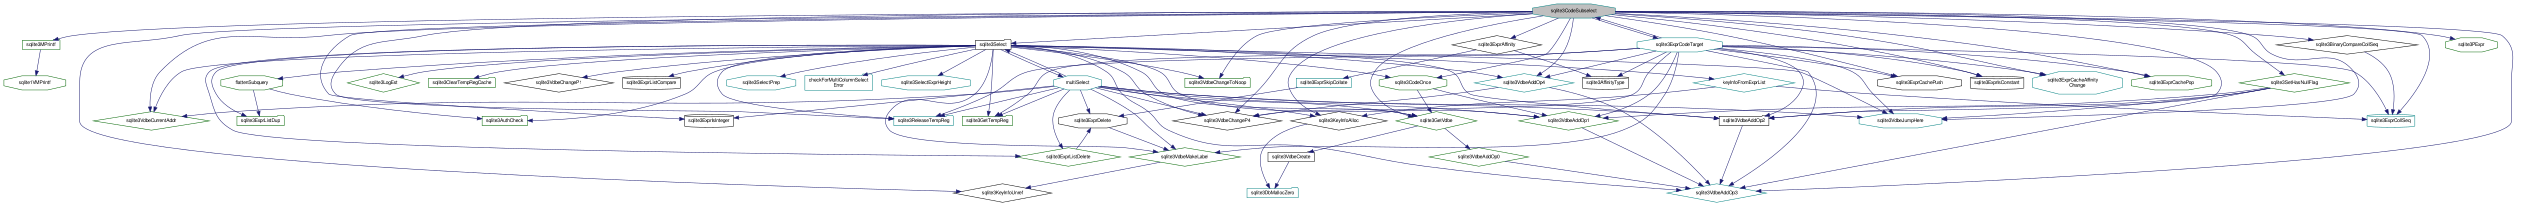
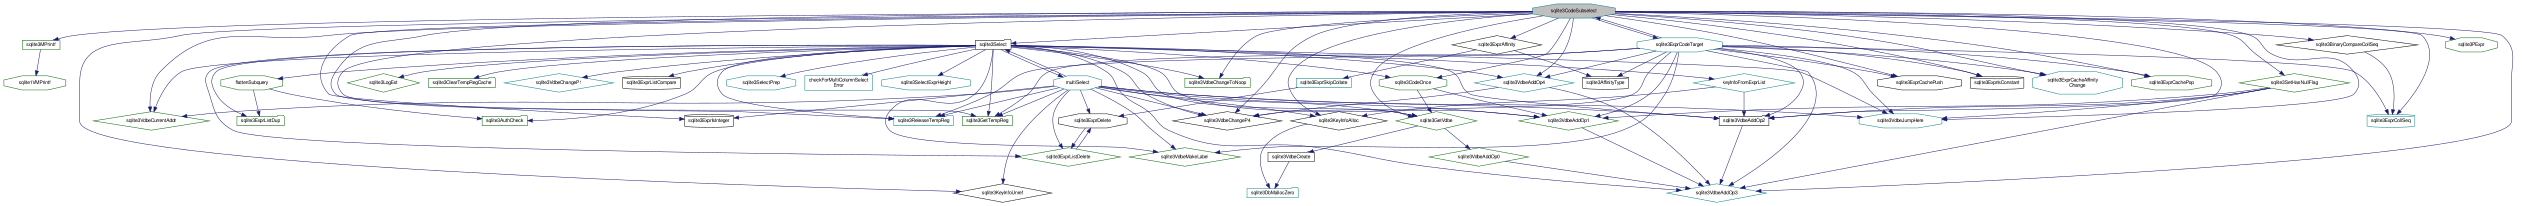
none -> (609, 38)
(559, 83) -> (559, 83)
(2010, 102) -> (1744, 102)
(1137, 138) -> (1080, 136)
(1095, 175) -> (1026, 128)
